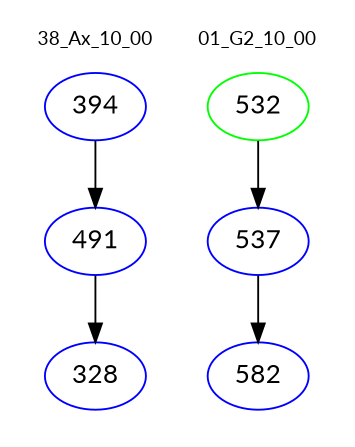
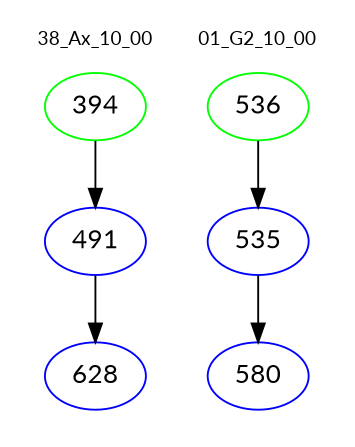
(95, 107) -> (95, 107)
(258, 107) -> (258, 107)
(258, 241) -> (258, 241)
(95, 376) -> (95, 376)
(258, 376) -> (258, 376)
